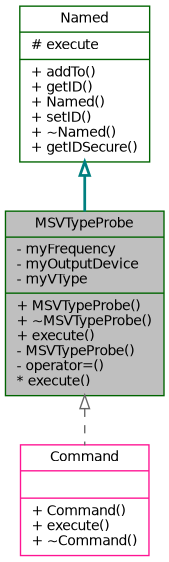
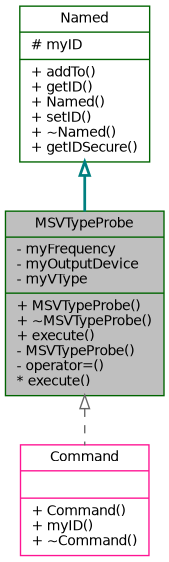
(65, 45) -> (57, 45)
(71, 526) -> (63, 526)
